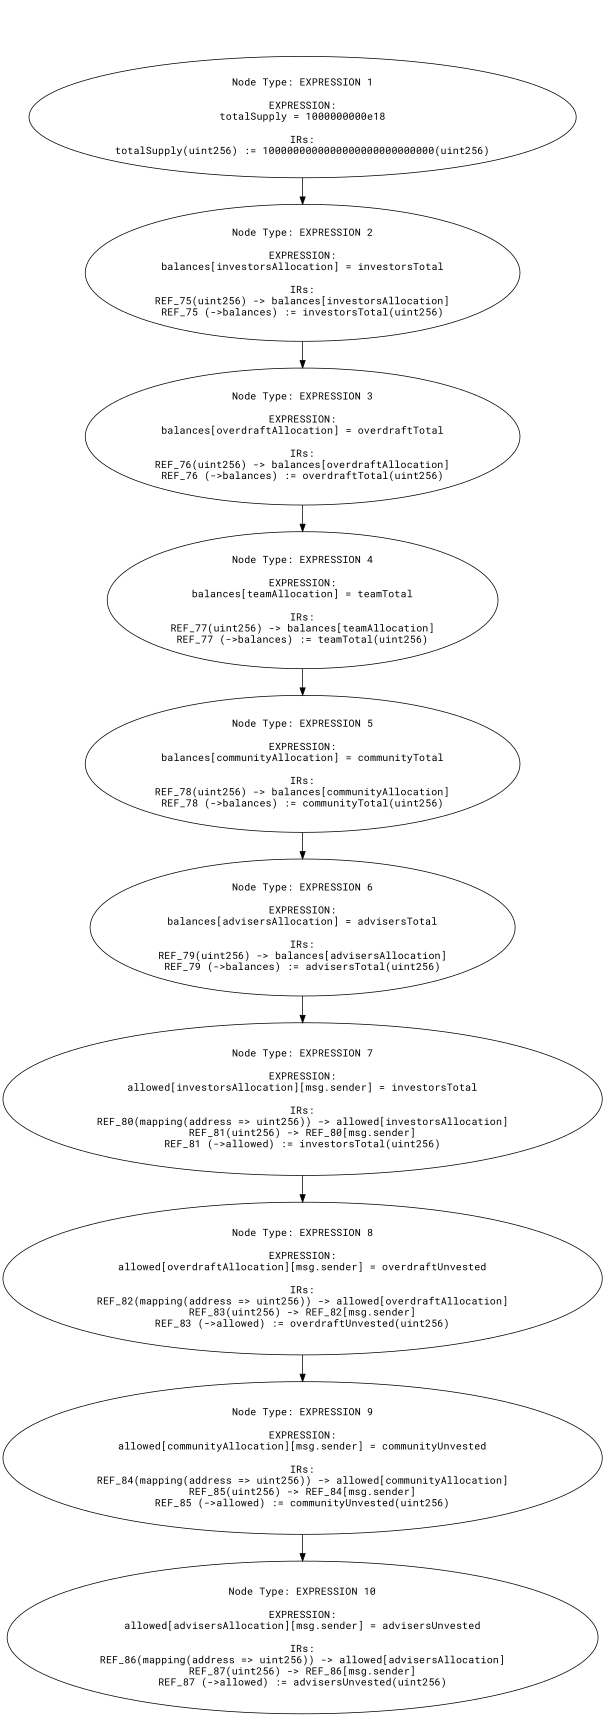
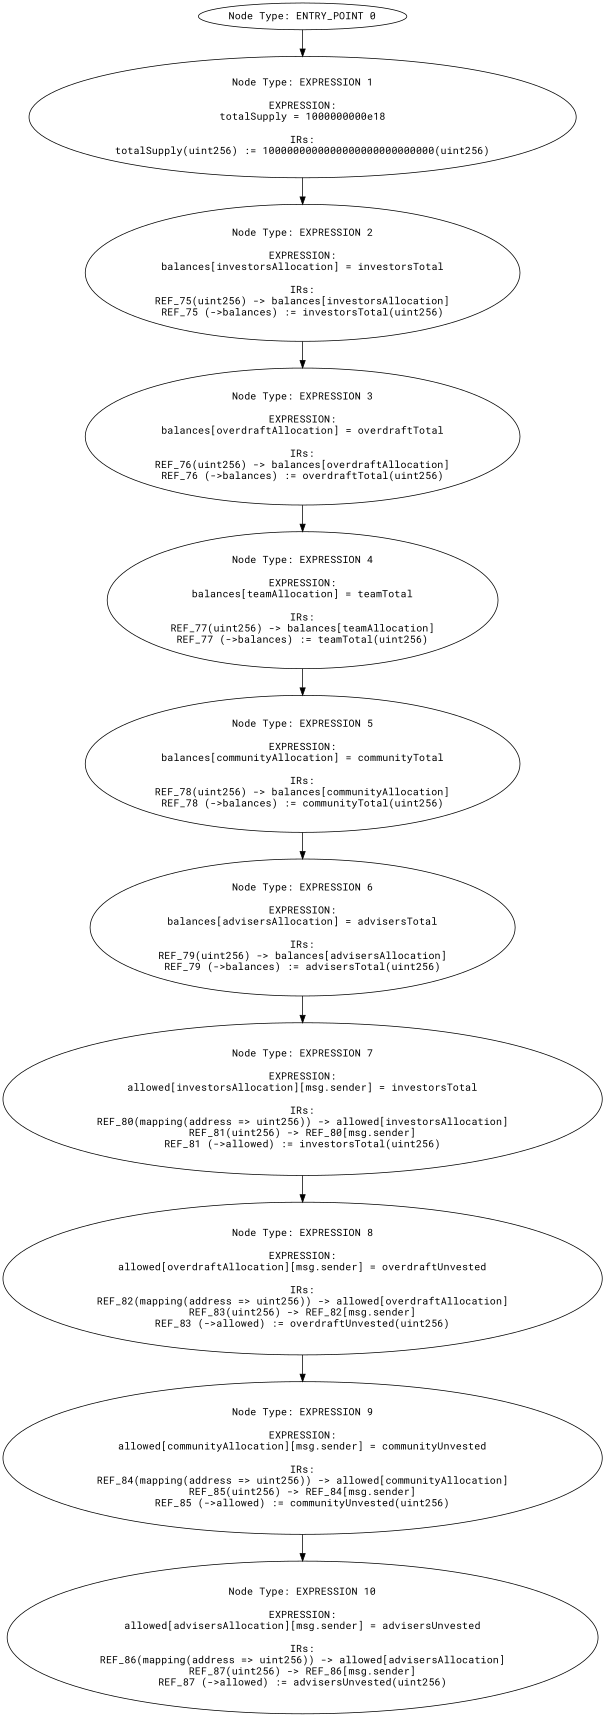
none -> (303, 16)
